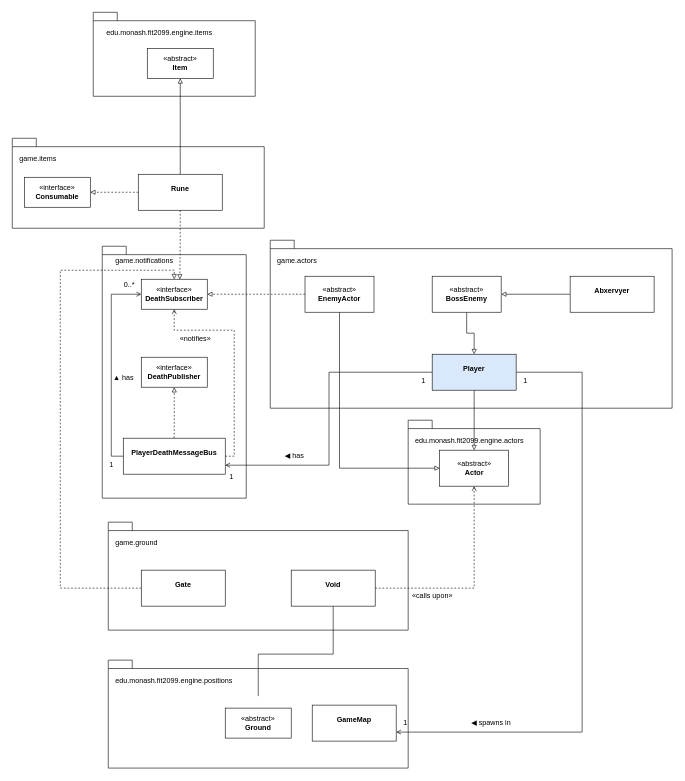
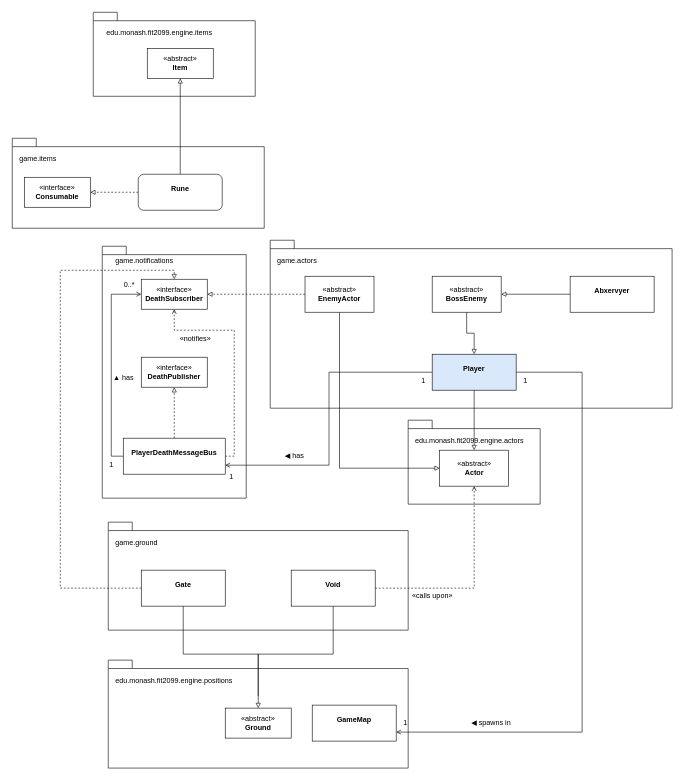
(180, 192) -> (180, 192)
(180, 242) -> none
none -> (195, 654)
